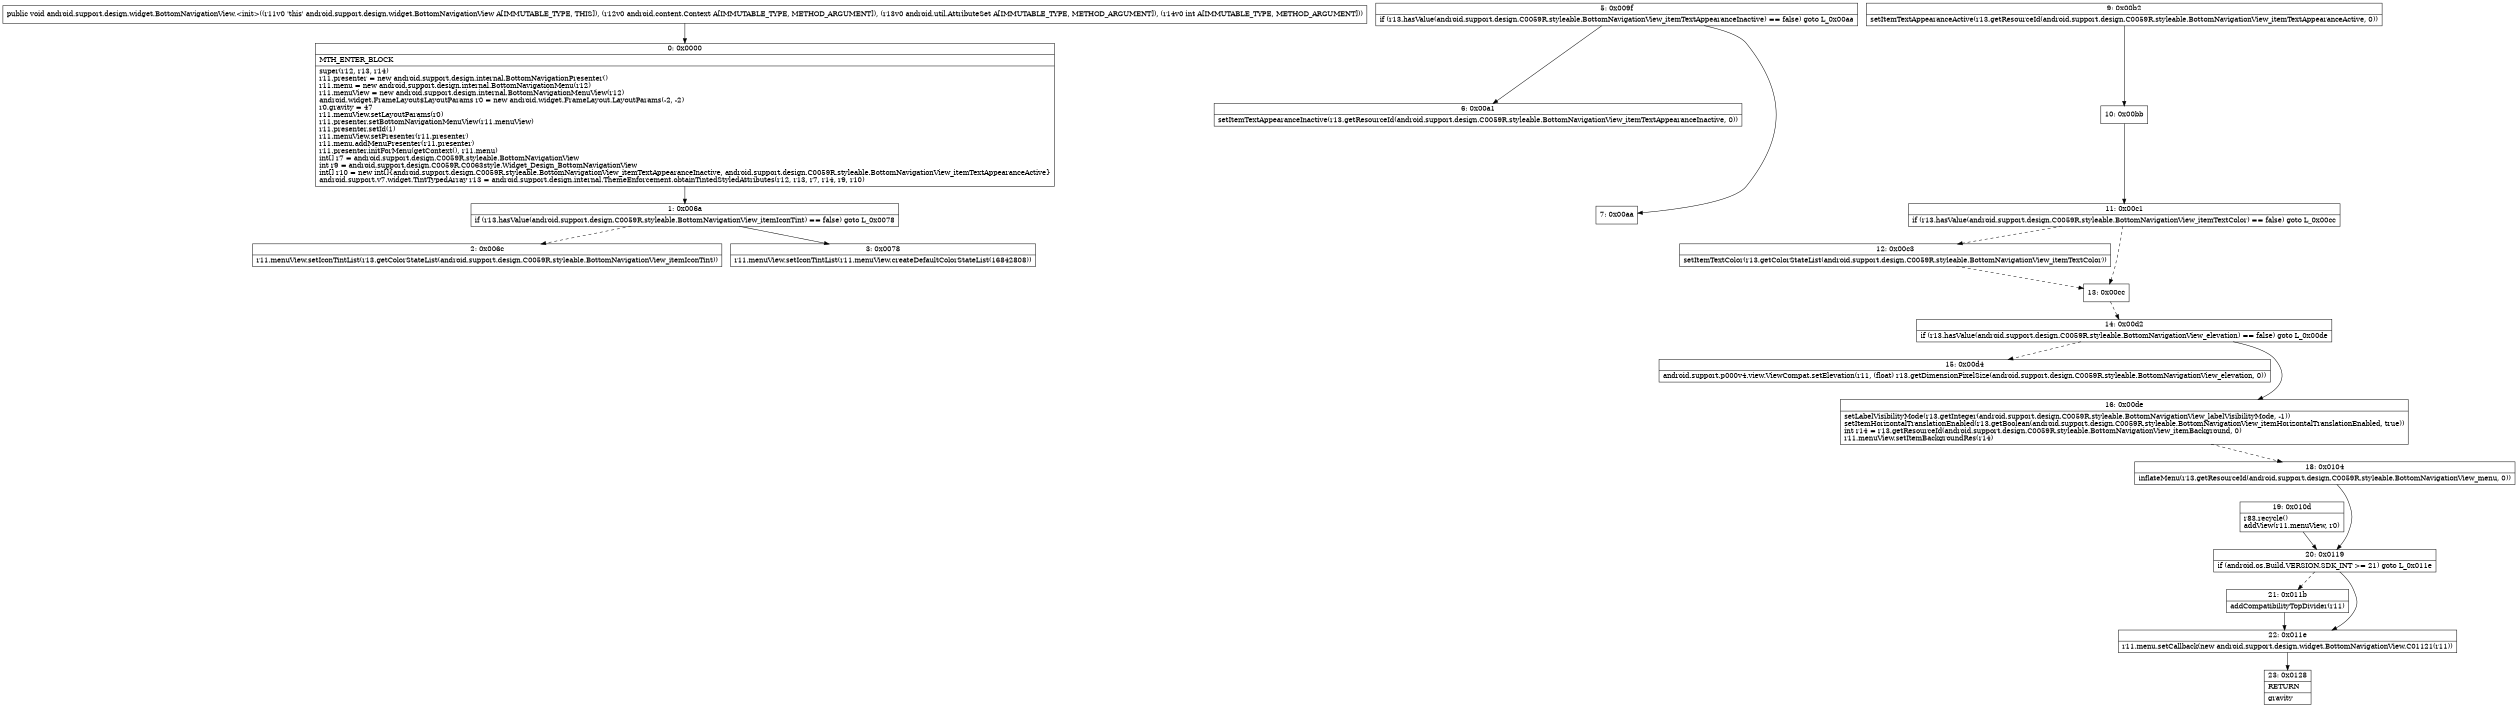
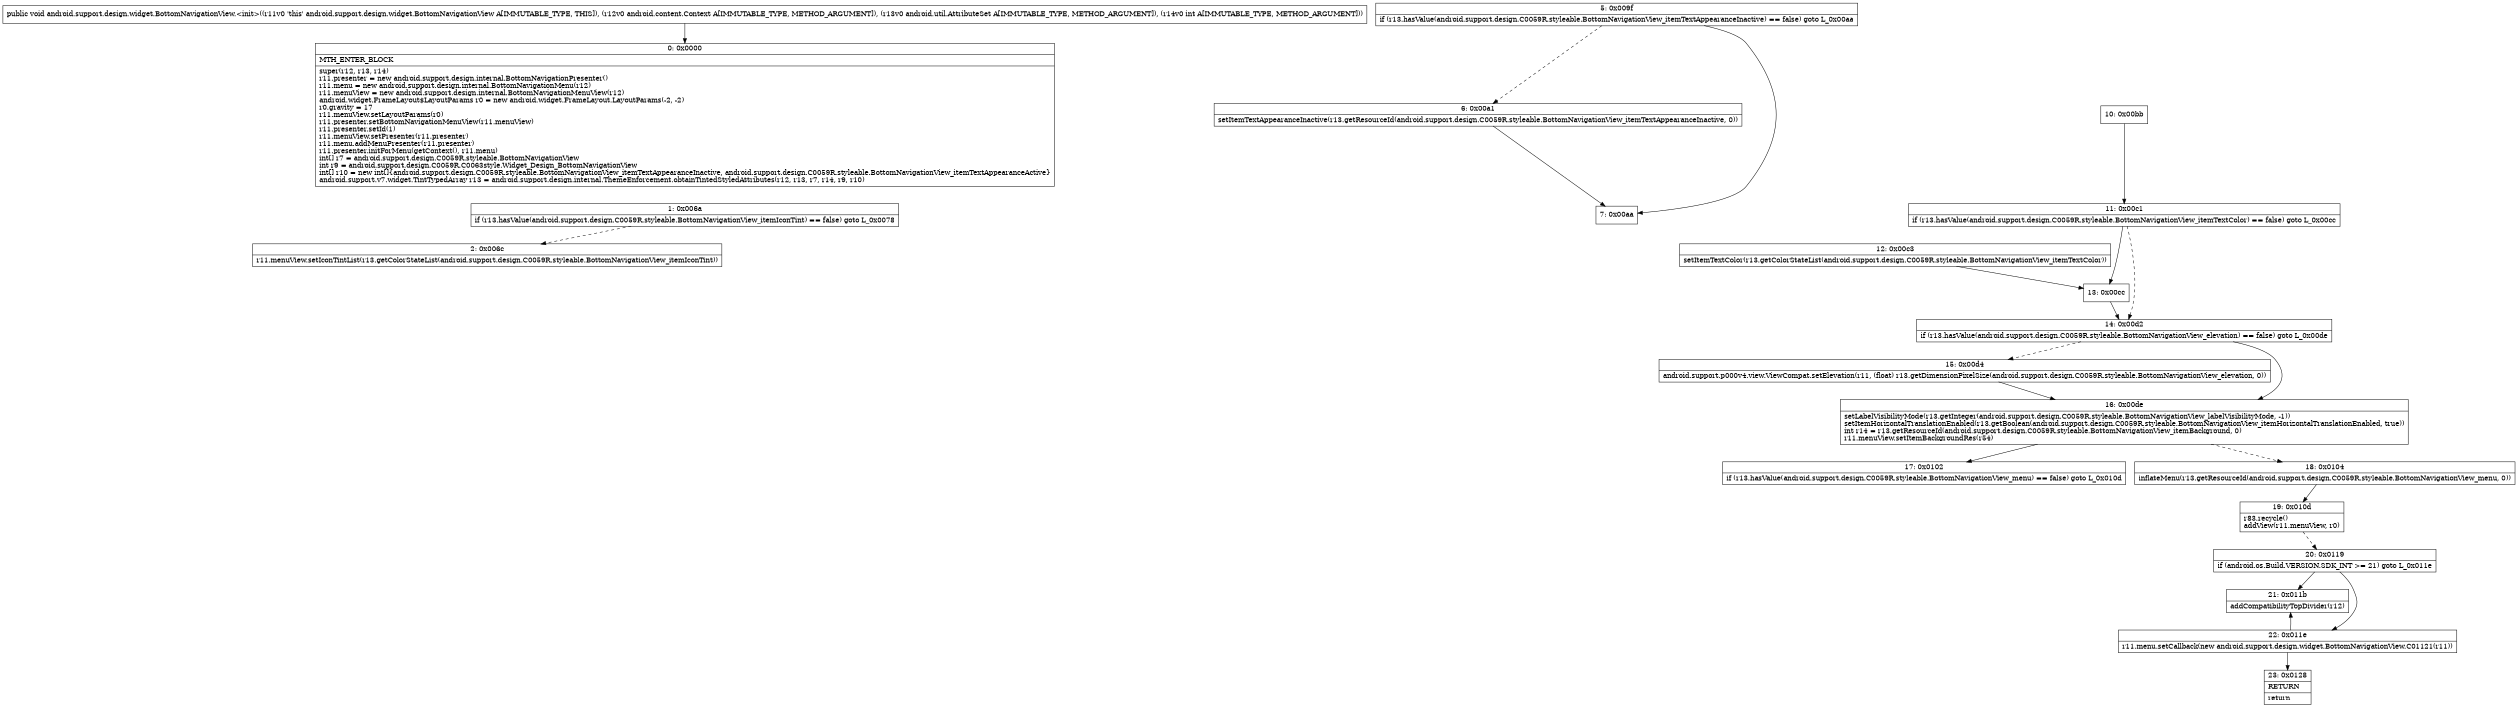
(2124, 14) -> none
(1549, 63) -> (1549, 63)
(346, 108) -> (346, 108)
none -> (1547, 165)
(685, 193) -> none
(2012, 235) -> (2134, 270)
(2118, 253) -> (2118, 253)
(883, 255) -> none
(2018, 277) -> (2018, 277)
(2114, 308) -> (2114, 308)
none -> (2025, 390)
(1919, 438) -> (1919, 438)
none -> (1924, 473)
(2352, 515) -> (2311, 491)
(2308, 539) -> (2308, 539)
(2308, 579) -> (2308, 579)
(2288, 607) -> (2288, 607)
(2284, 619) -> (2291, 624)
(2281, 698) -> (2279, 698)
